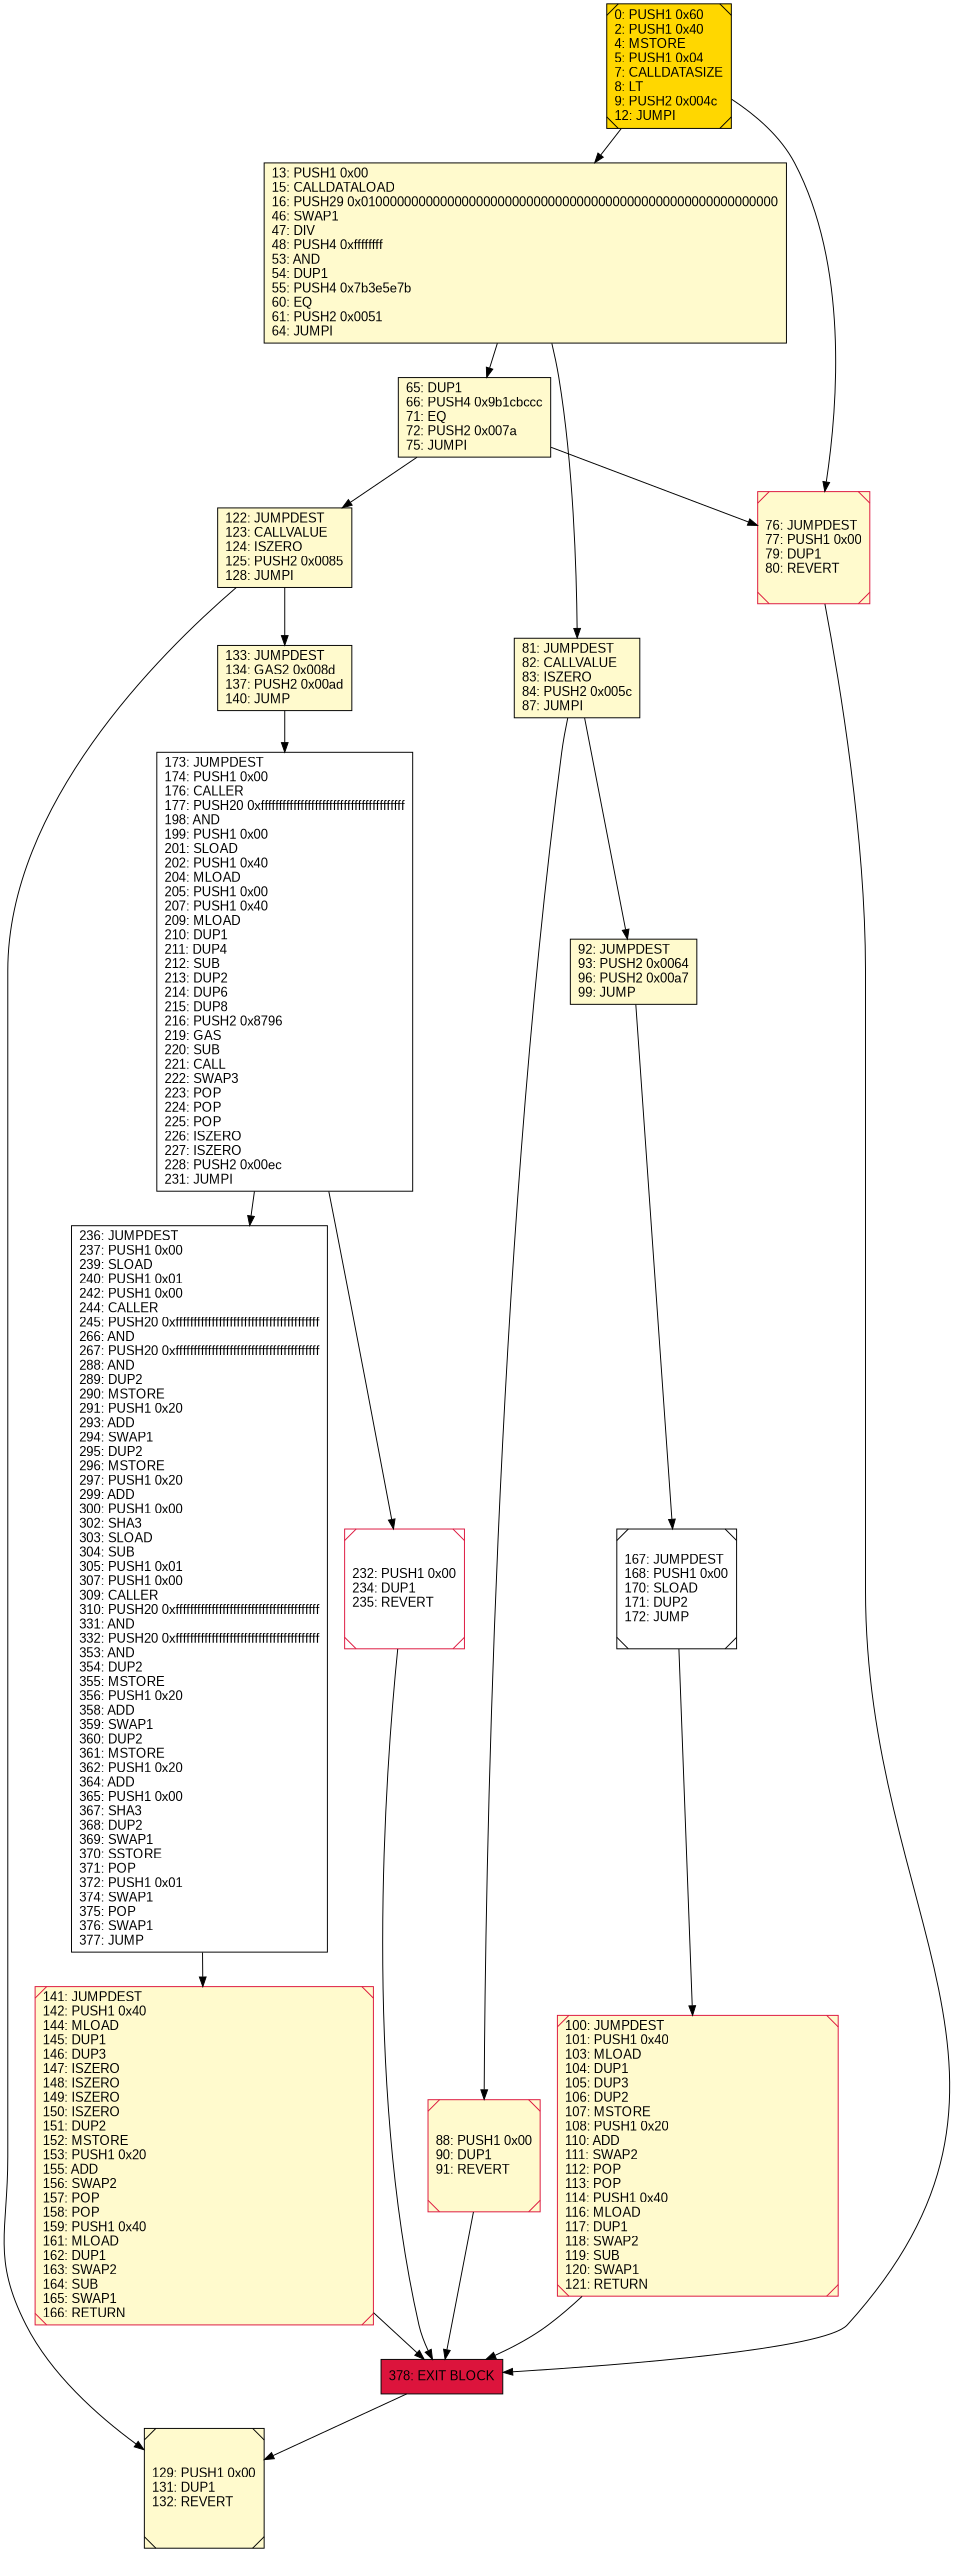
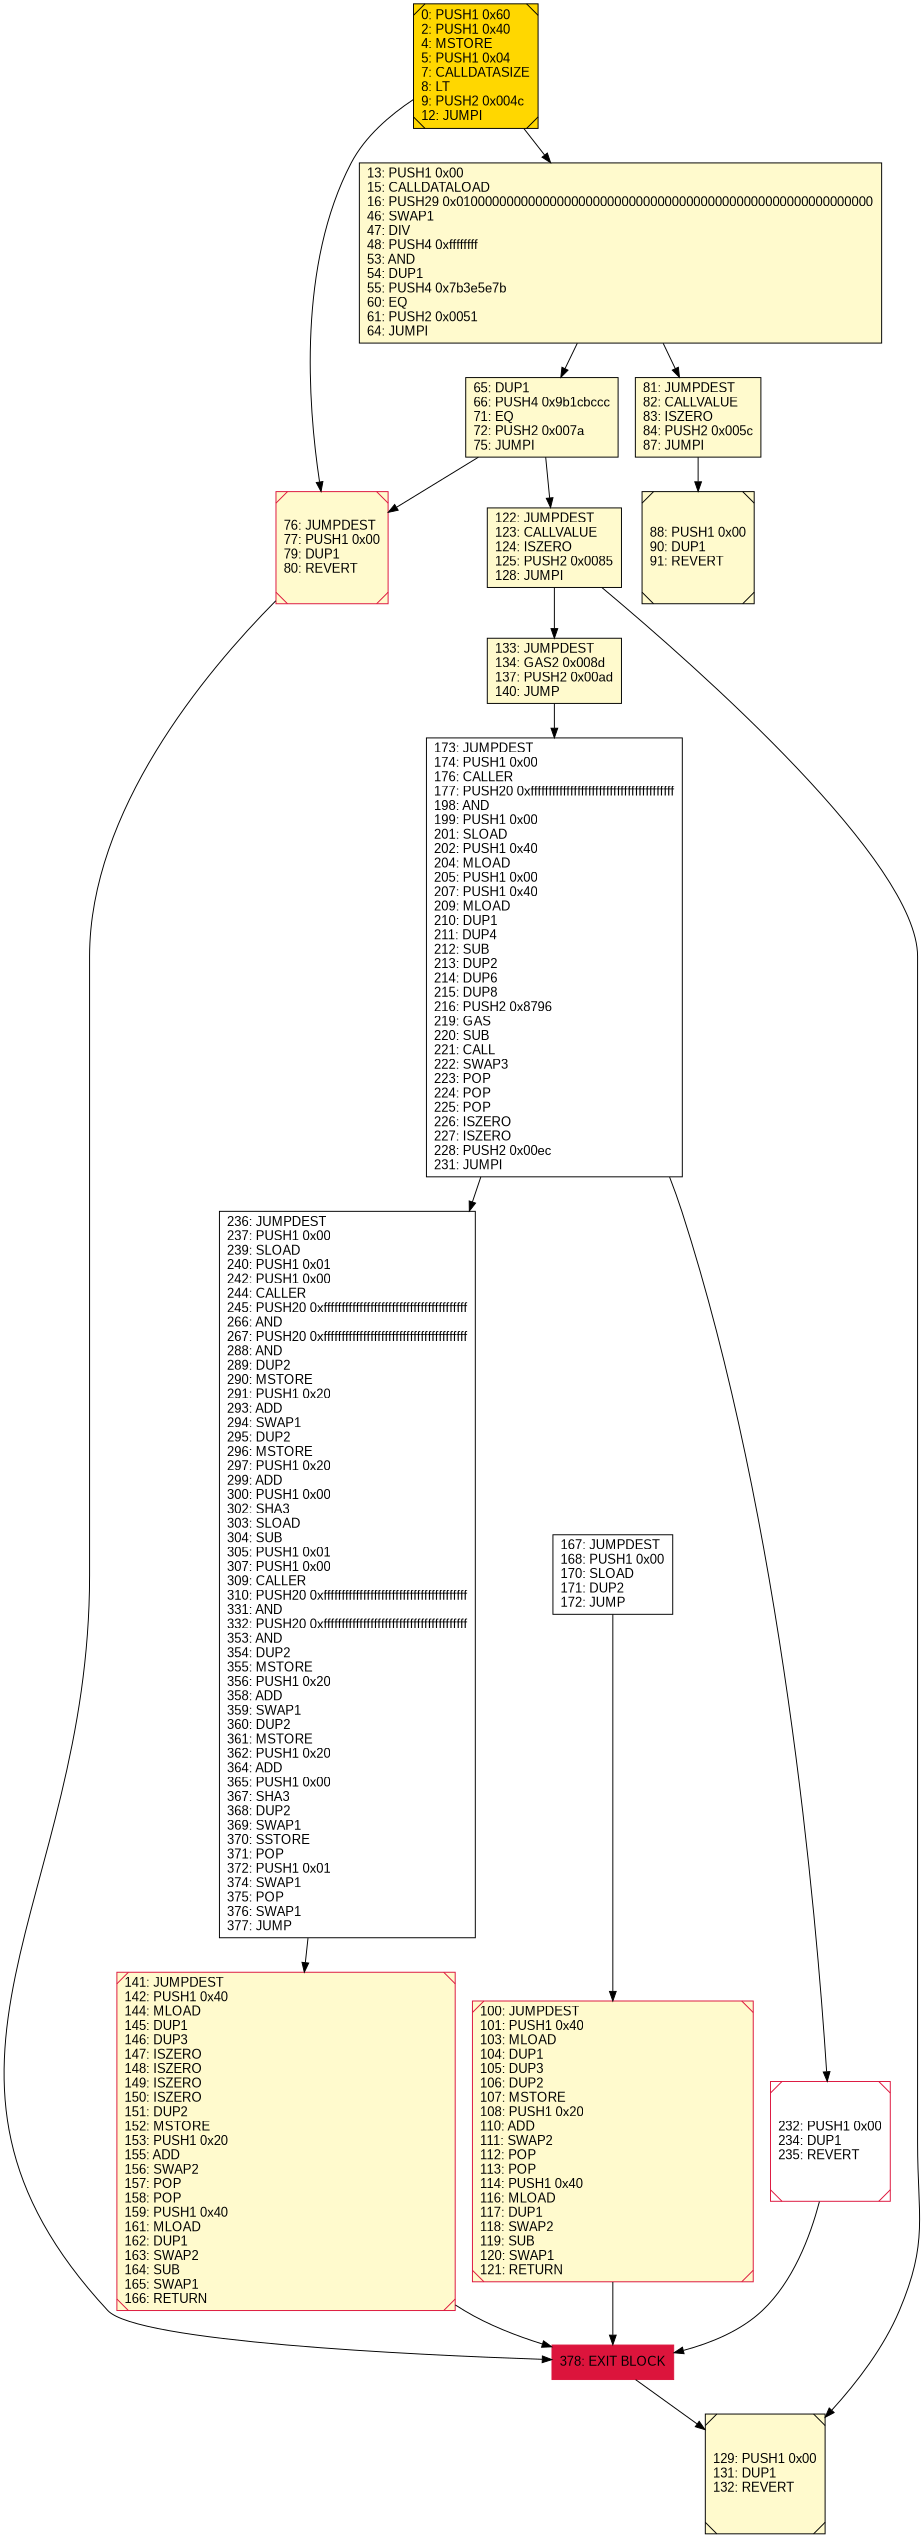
(634, 972) -> none
(677, 1589) -> (613, 1575)
(484, 2156) -> (698, 548)
(460, 2281) -> none
(442, 2377) -> (613, 2362)
